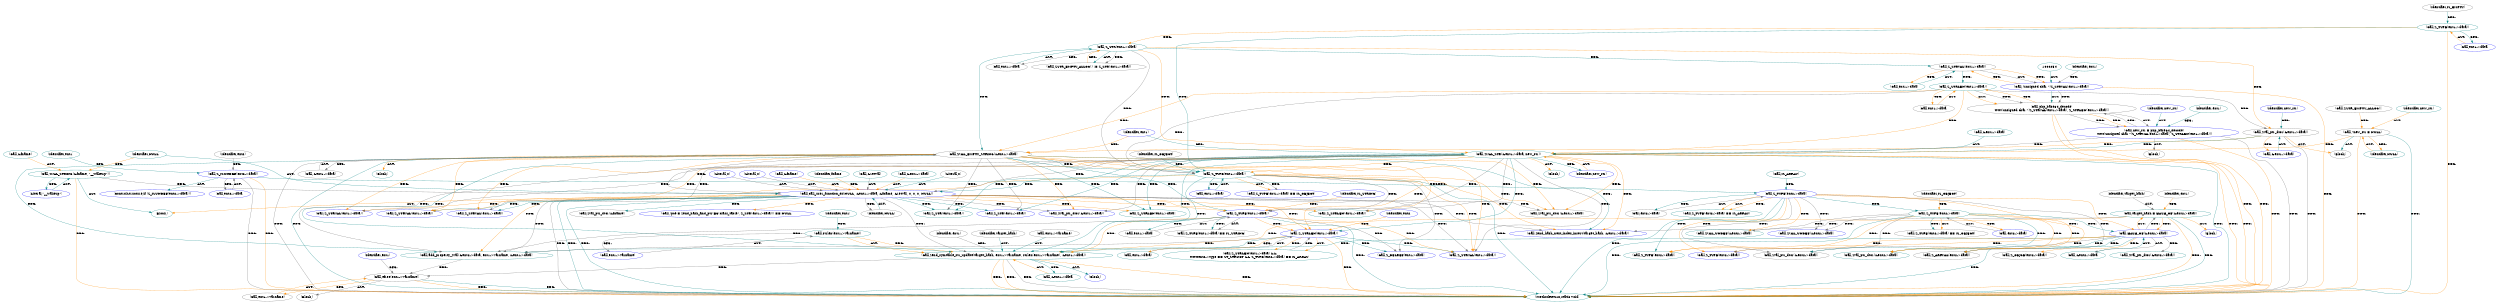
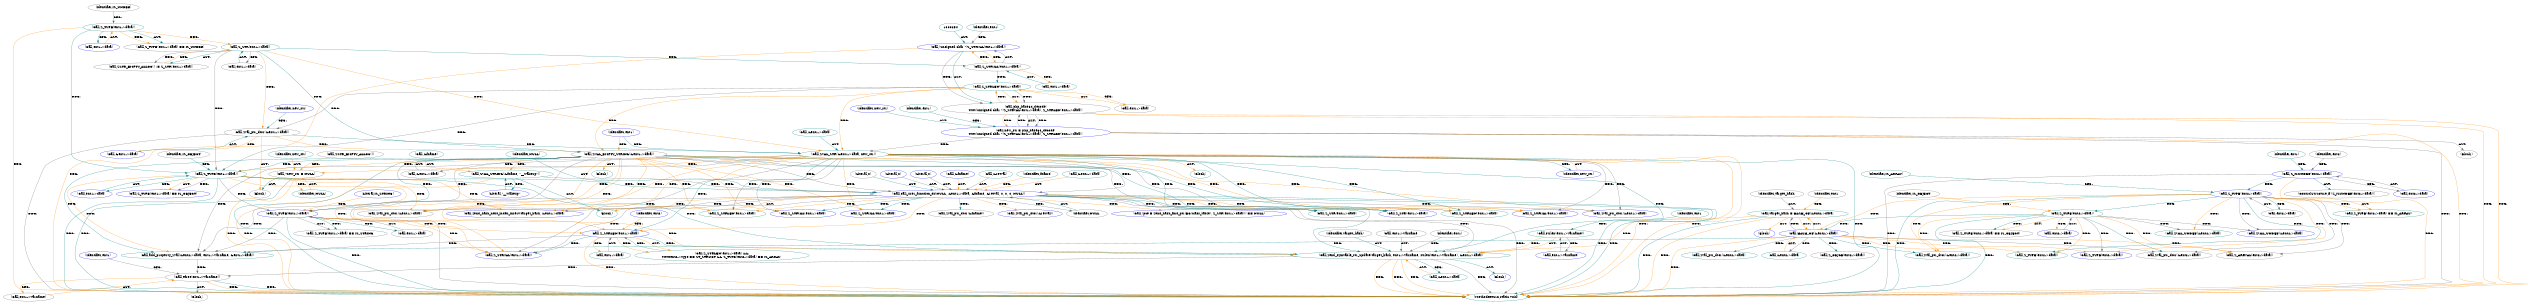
(2447, 8) -> (114, 8)
none -> (170, 47)
(2034, 151) -> (686, 163)
(1417, 163) -> (626, 194)
(1786, 174) -> (1886, 174)
(152, 194) -> (2337, 194)
(1359, 194) -> (378, 194)
(1628, 194) -> (674, 184)
none -> (1030, 214)
(1917, 219) -> none
(2167, 224) -> (1808, 224)
(2160, 243) -> (1807, 243)
(2047, 248) -> (2036, 240)
(2091, 249) -> (1827, 244)
(2121, 249) -> (1787, 243)
(1402, 255) -> none
(1868, 280) -> (1669, 280)
